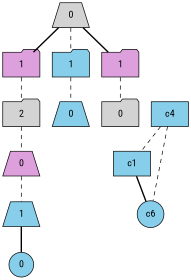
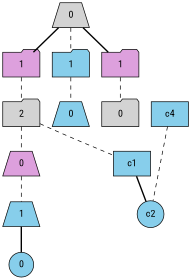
(151, 139) -> (76, 140)
(151, 214) -> (151, 214)
